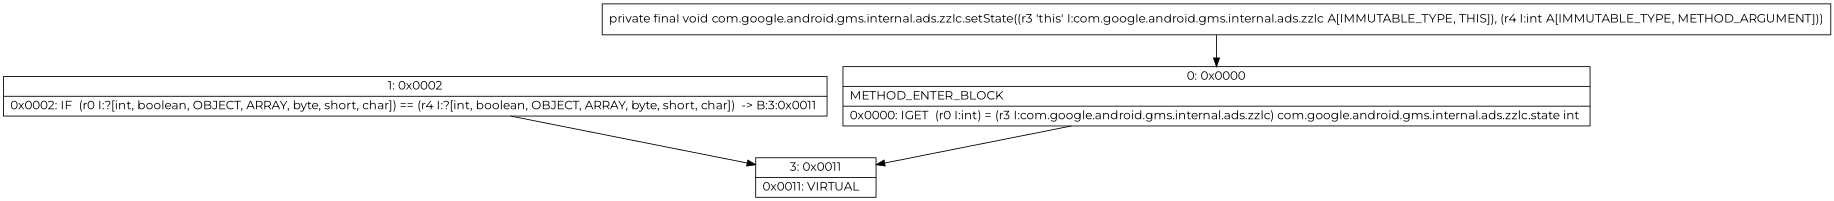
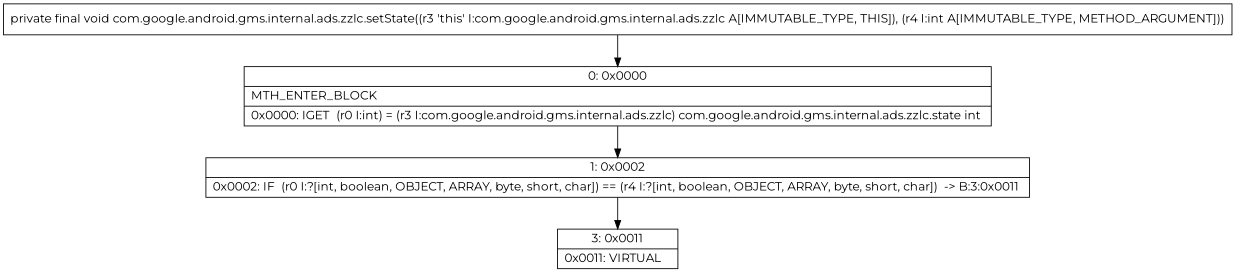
(927, 96) -> (314, 96)
(978, 144) -> (618, 138)
